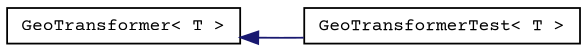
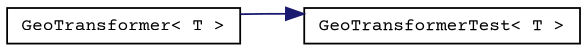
(281, 38) -> (263, 14)
